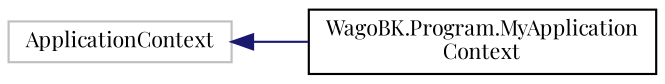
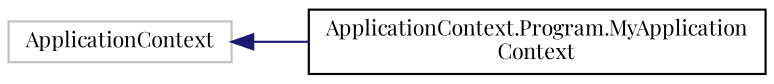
(482, 42) -> (537, 42)
